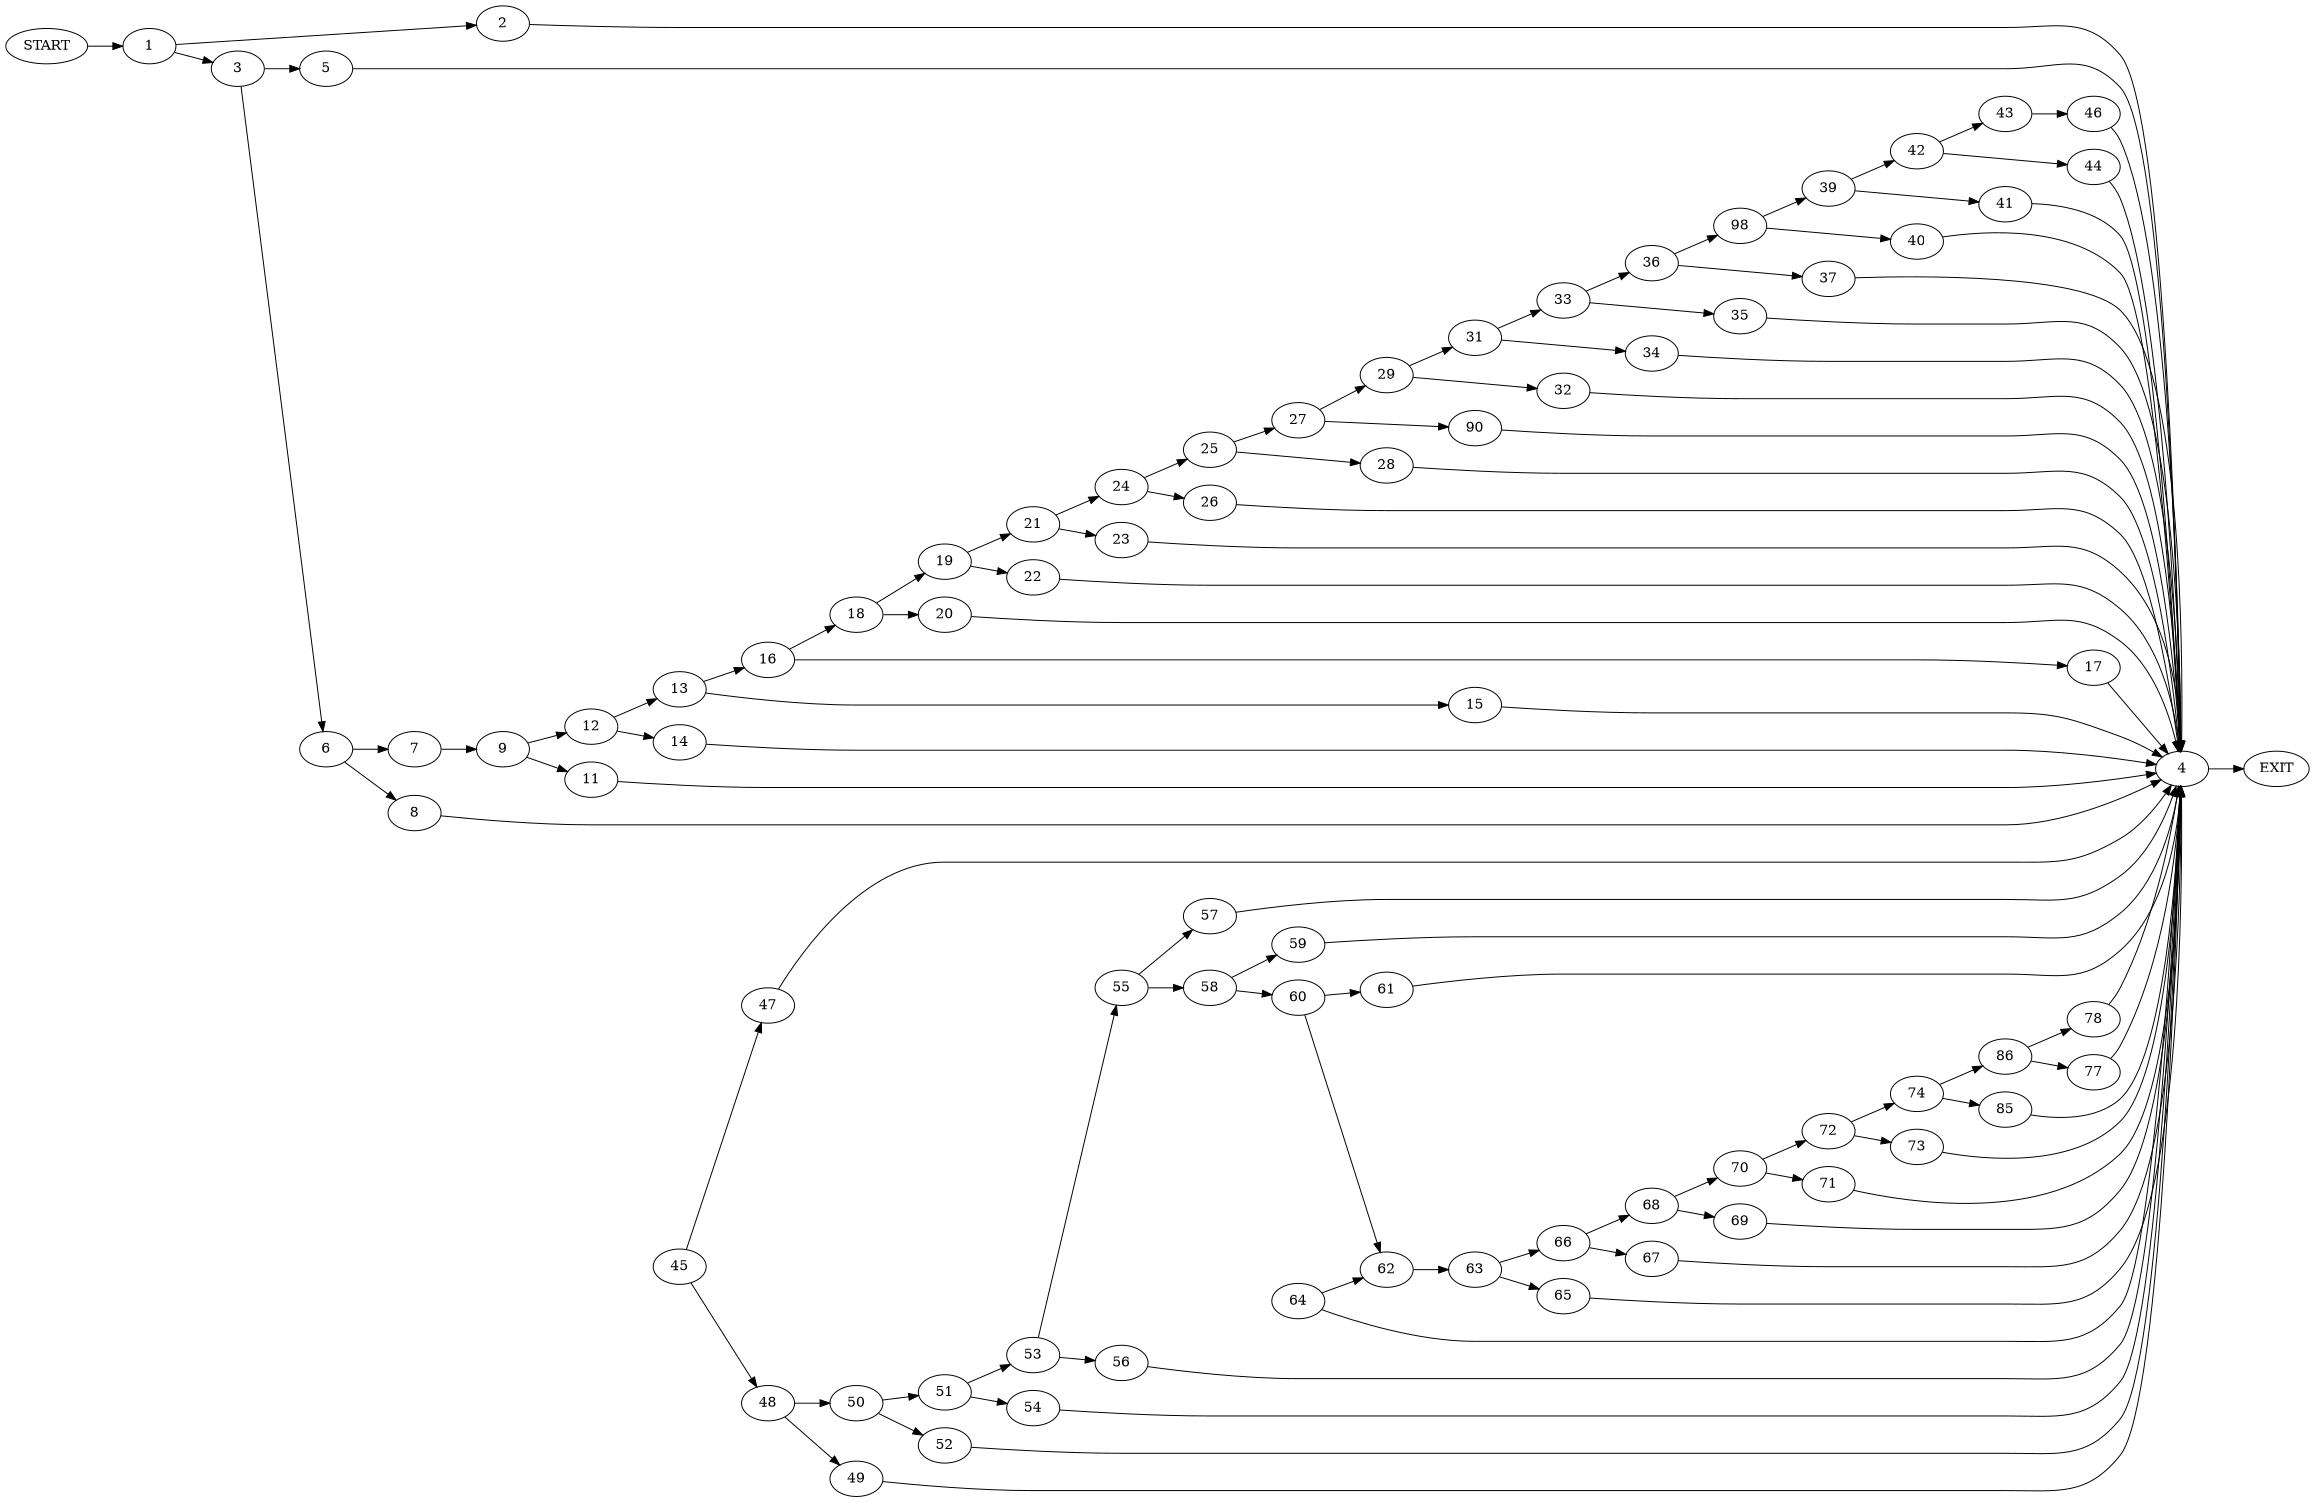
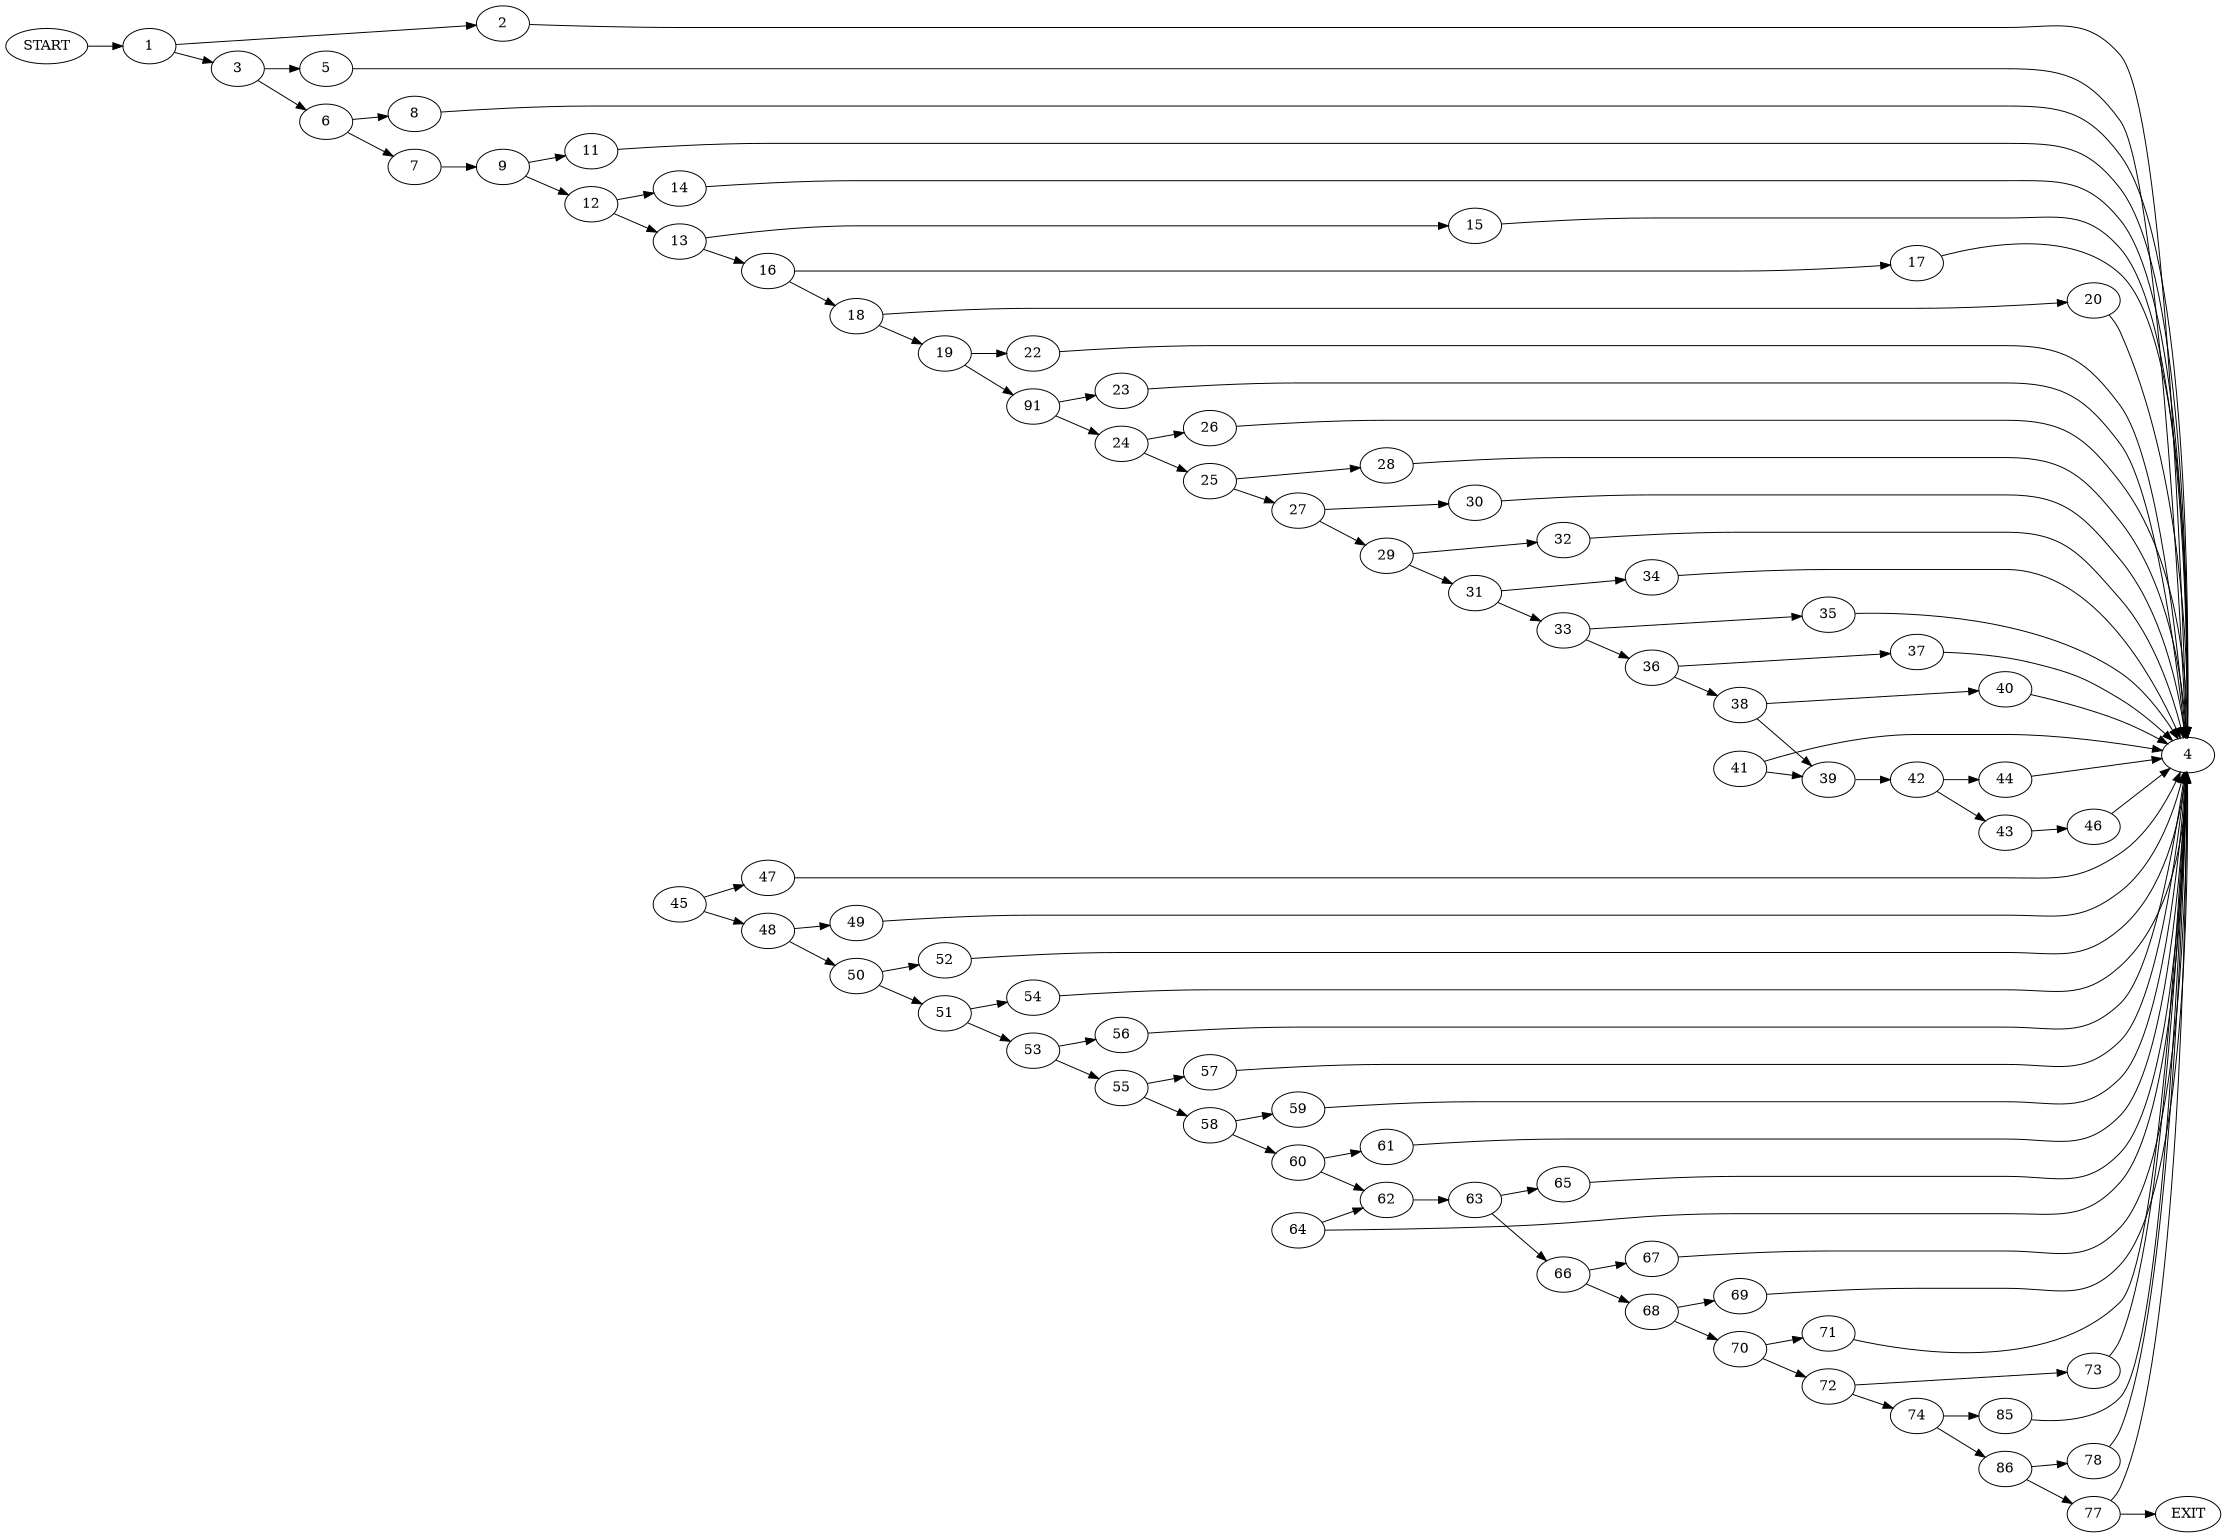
(1912, 196) -> (1780, 774)
(1740, 226) -> (1740, 705)
(1475, 428) -> (1475, 503)
(1033, 524) -> (1033, 407)
(2221, 769) -> (2133, 1514)
